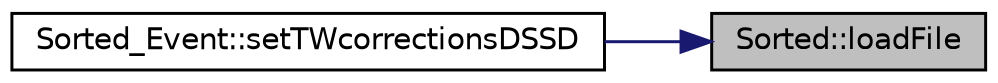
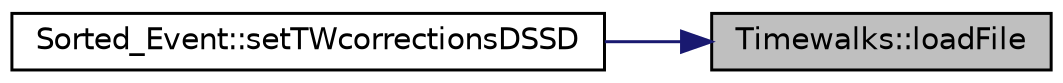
(849, 42) -> (881, 42)
